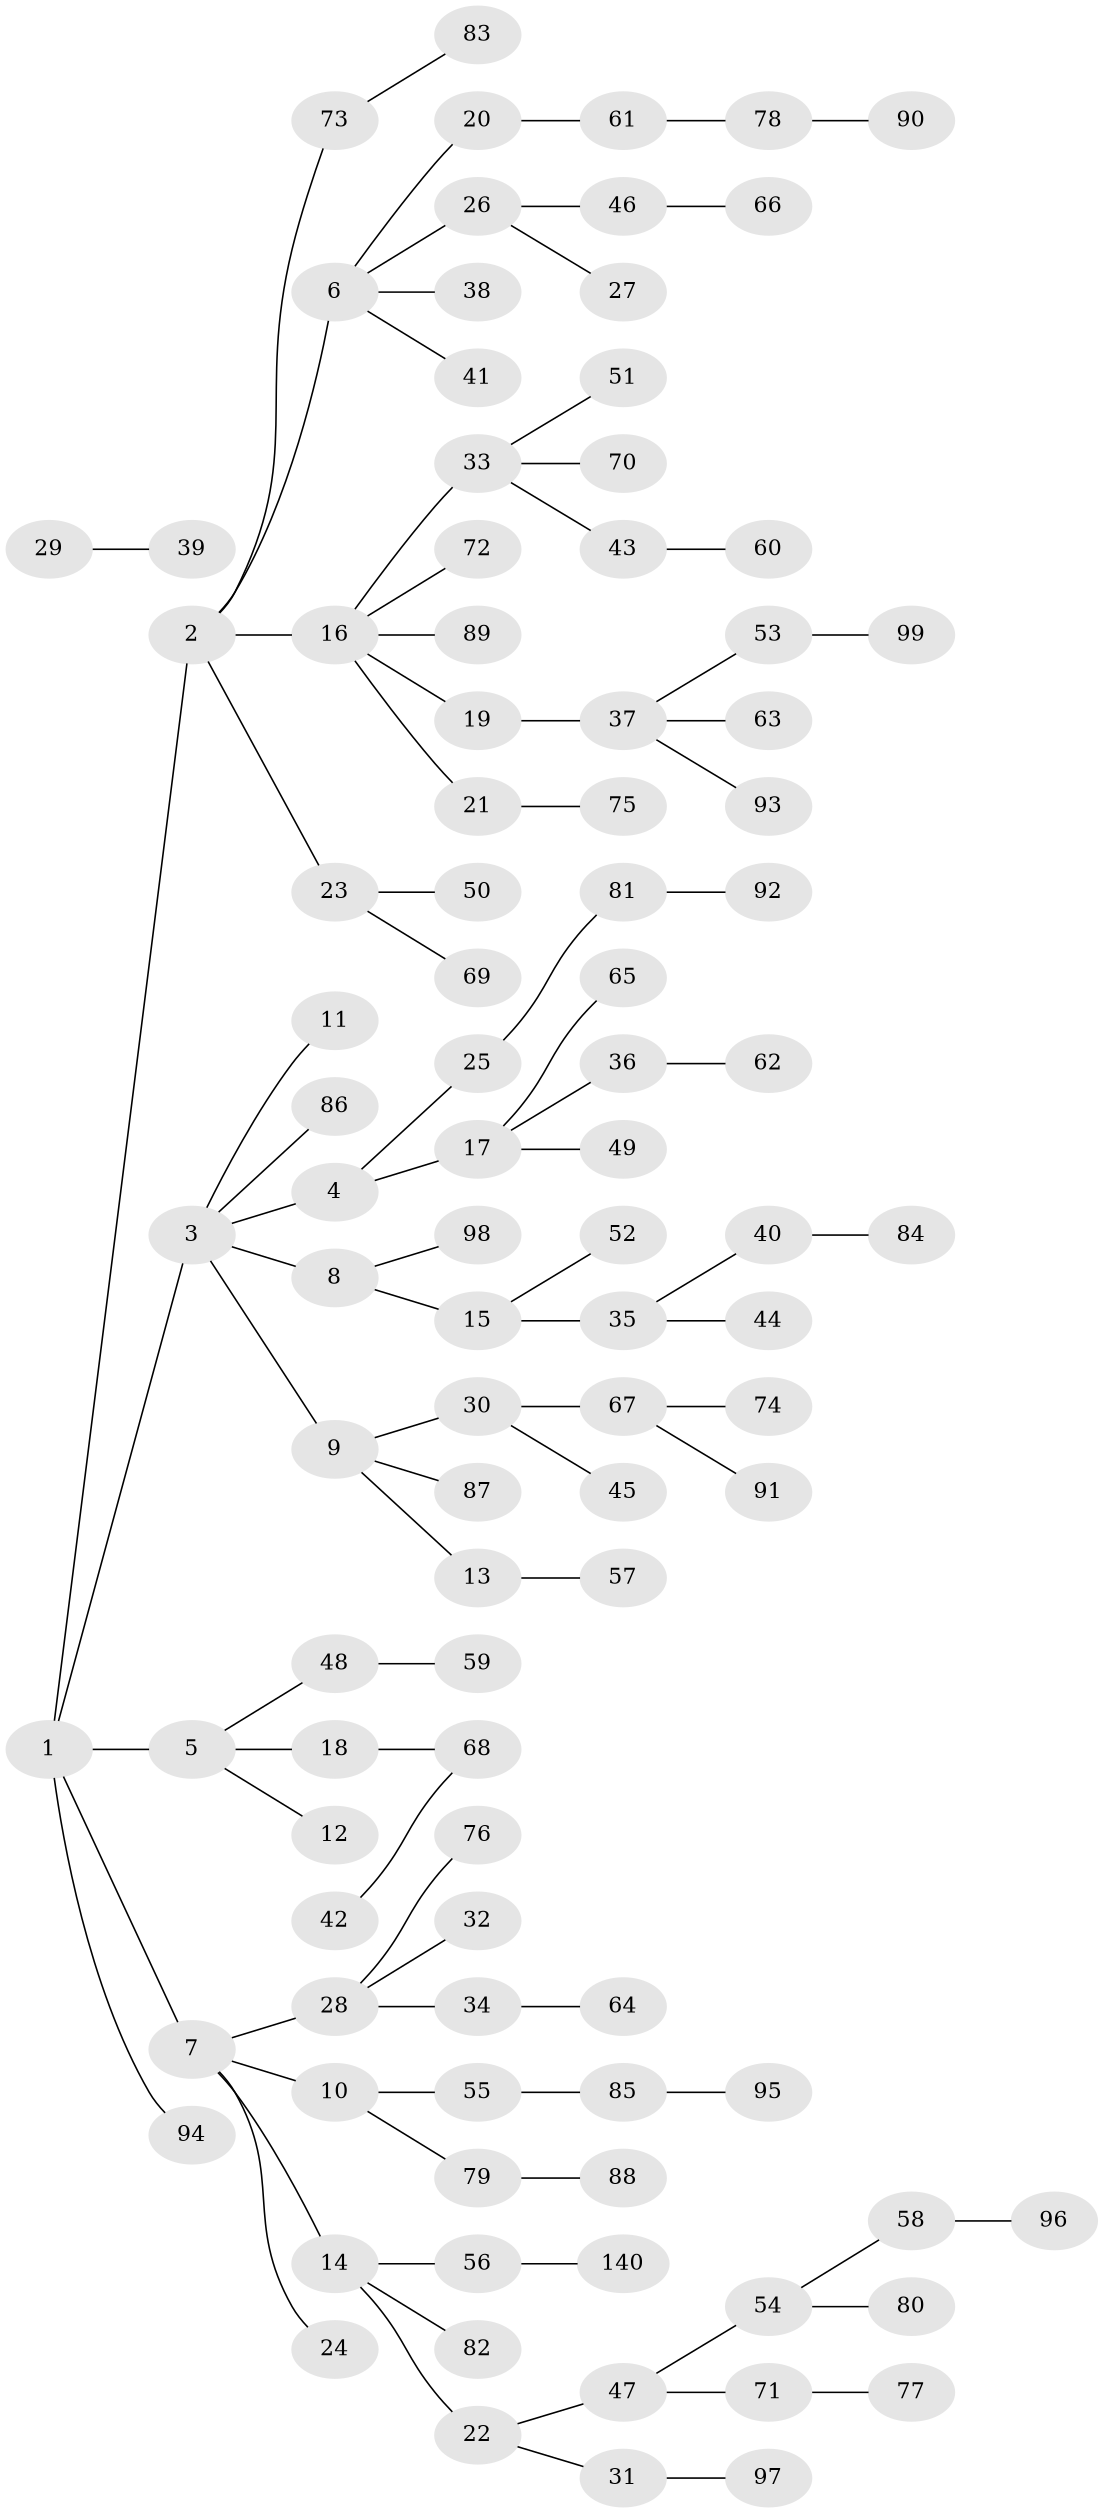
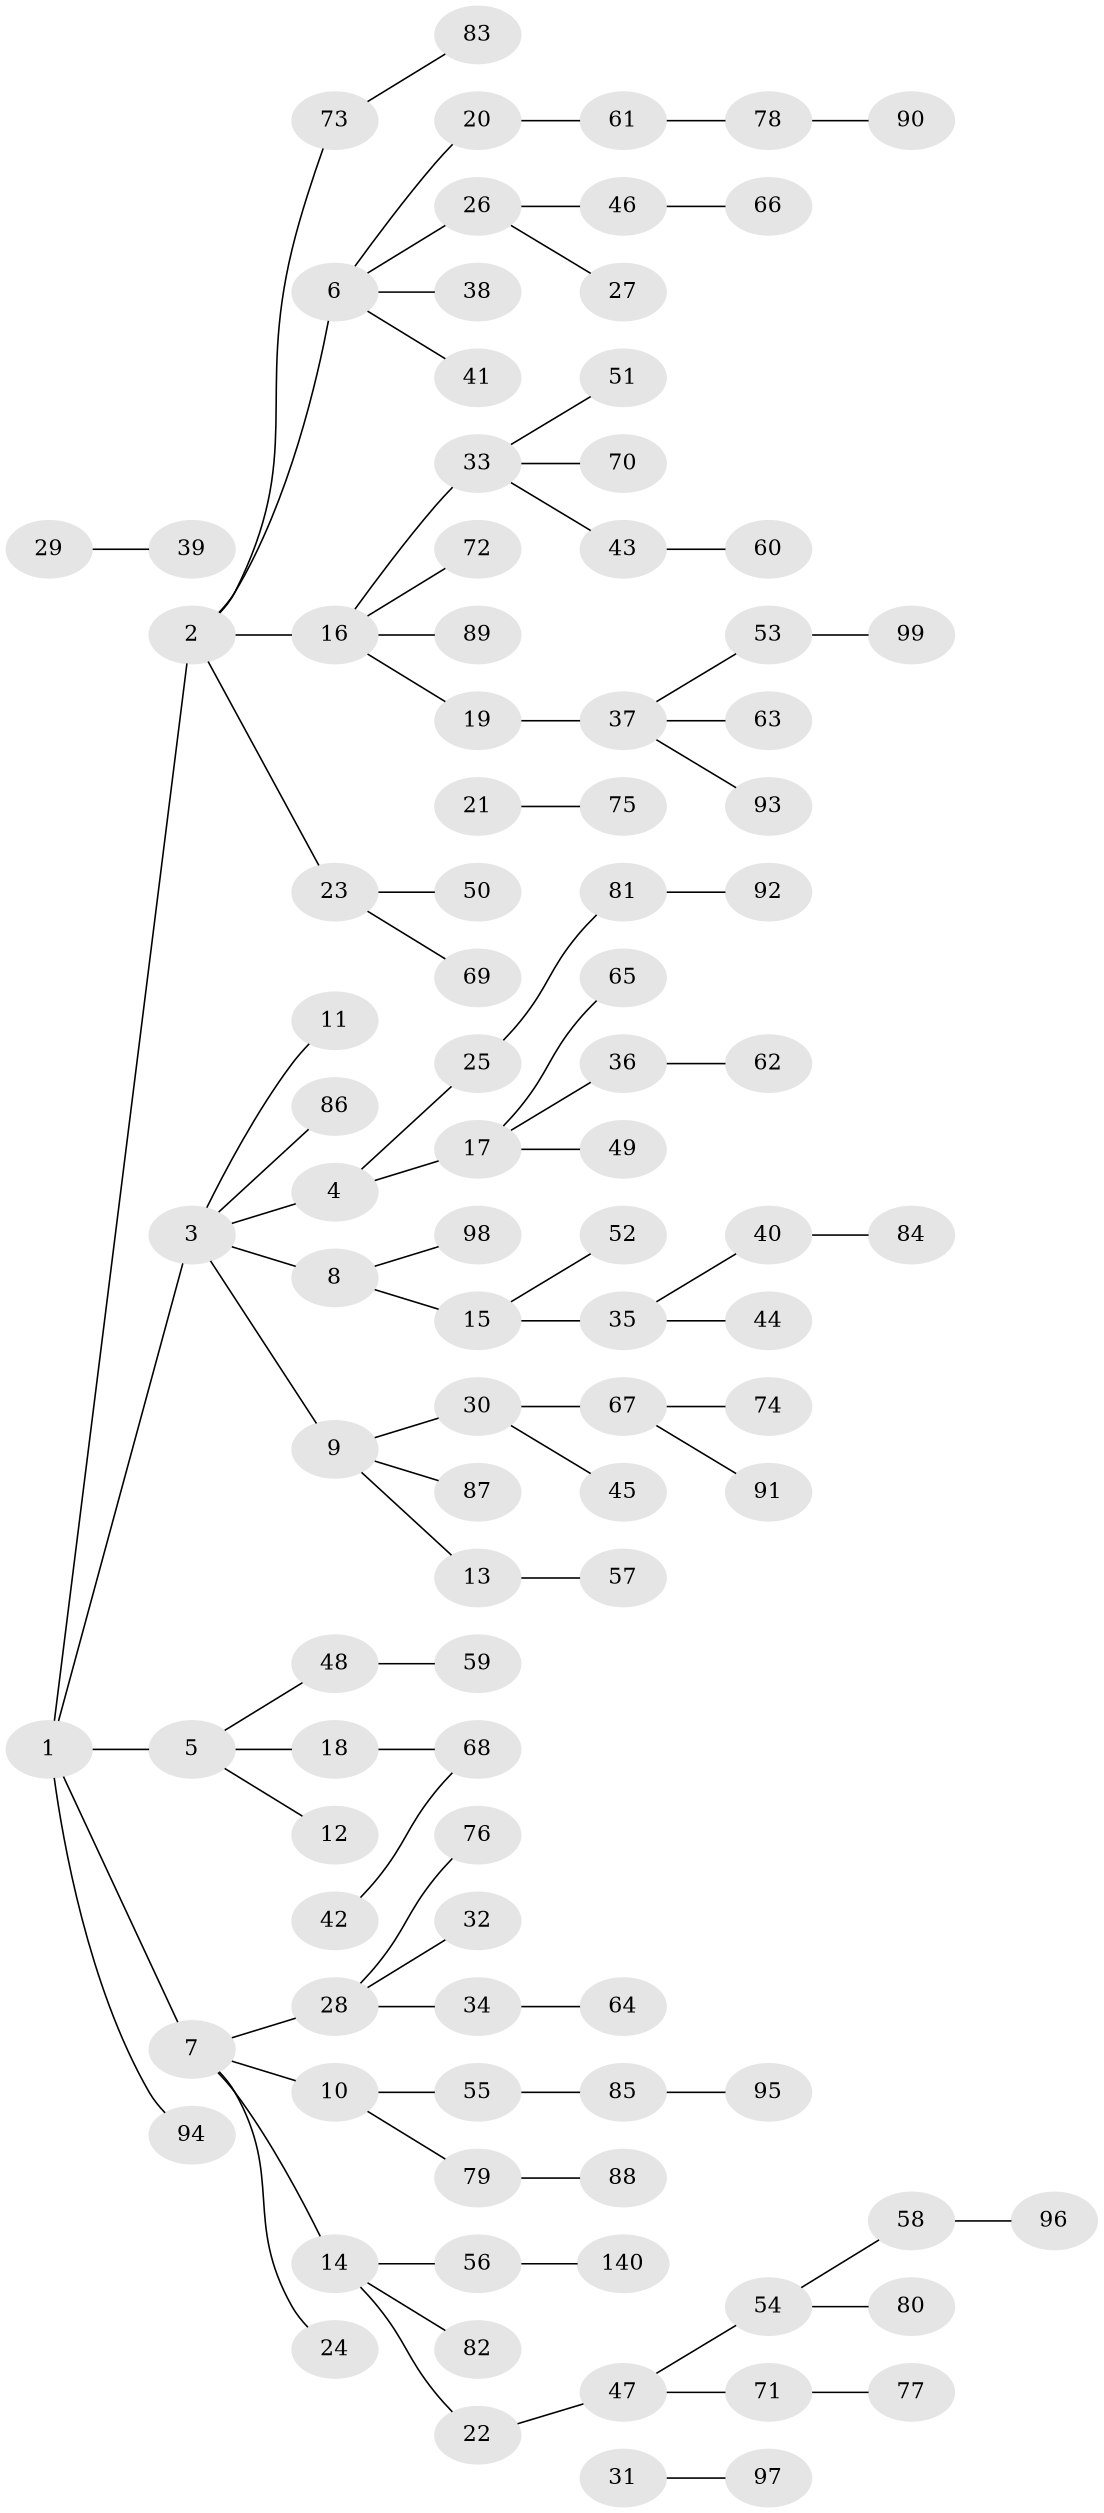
(402, 723) -> none
(550, 2457) -> none
